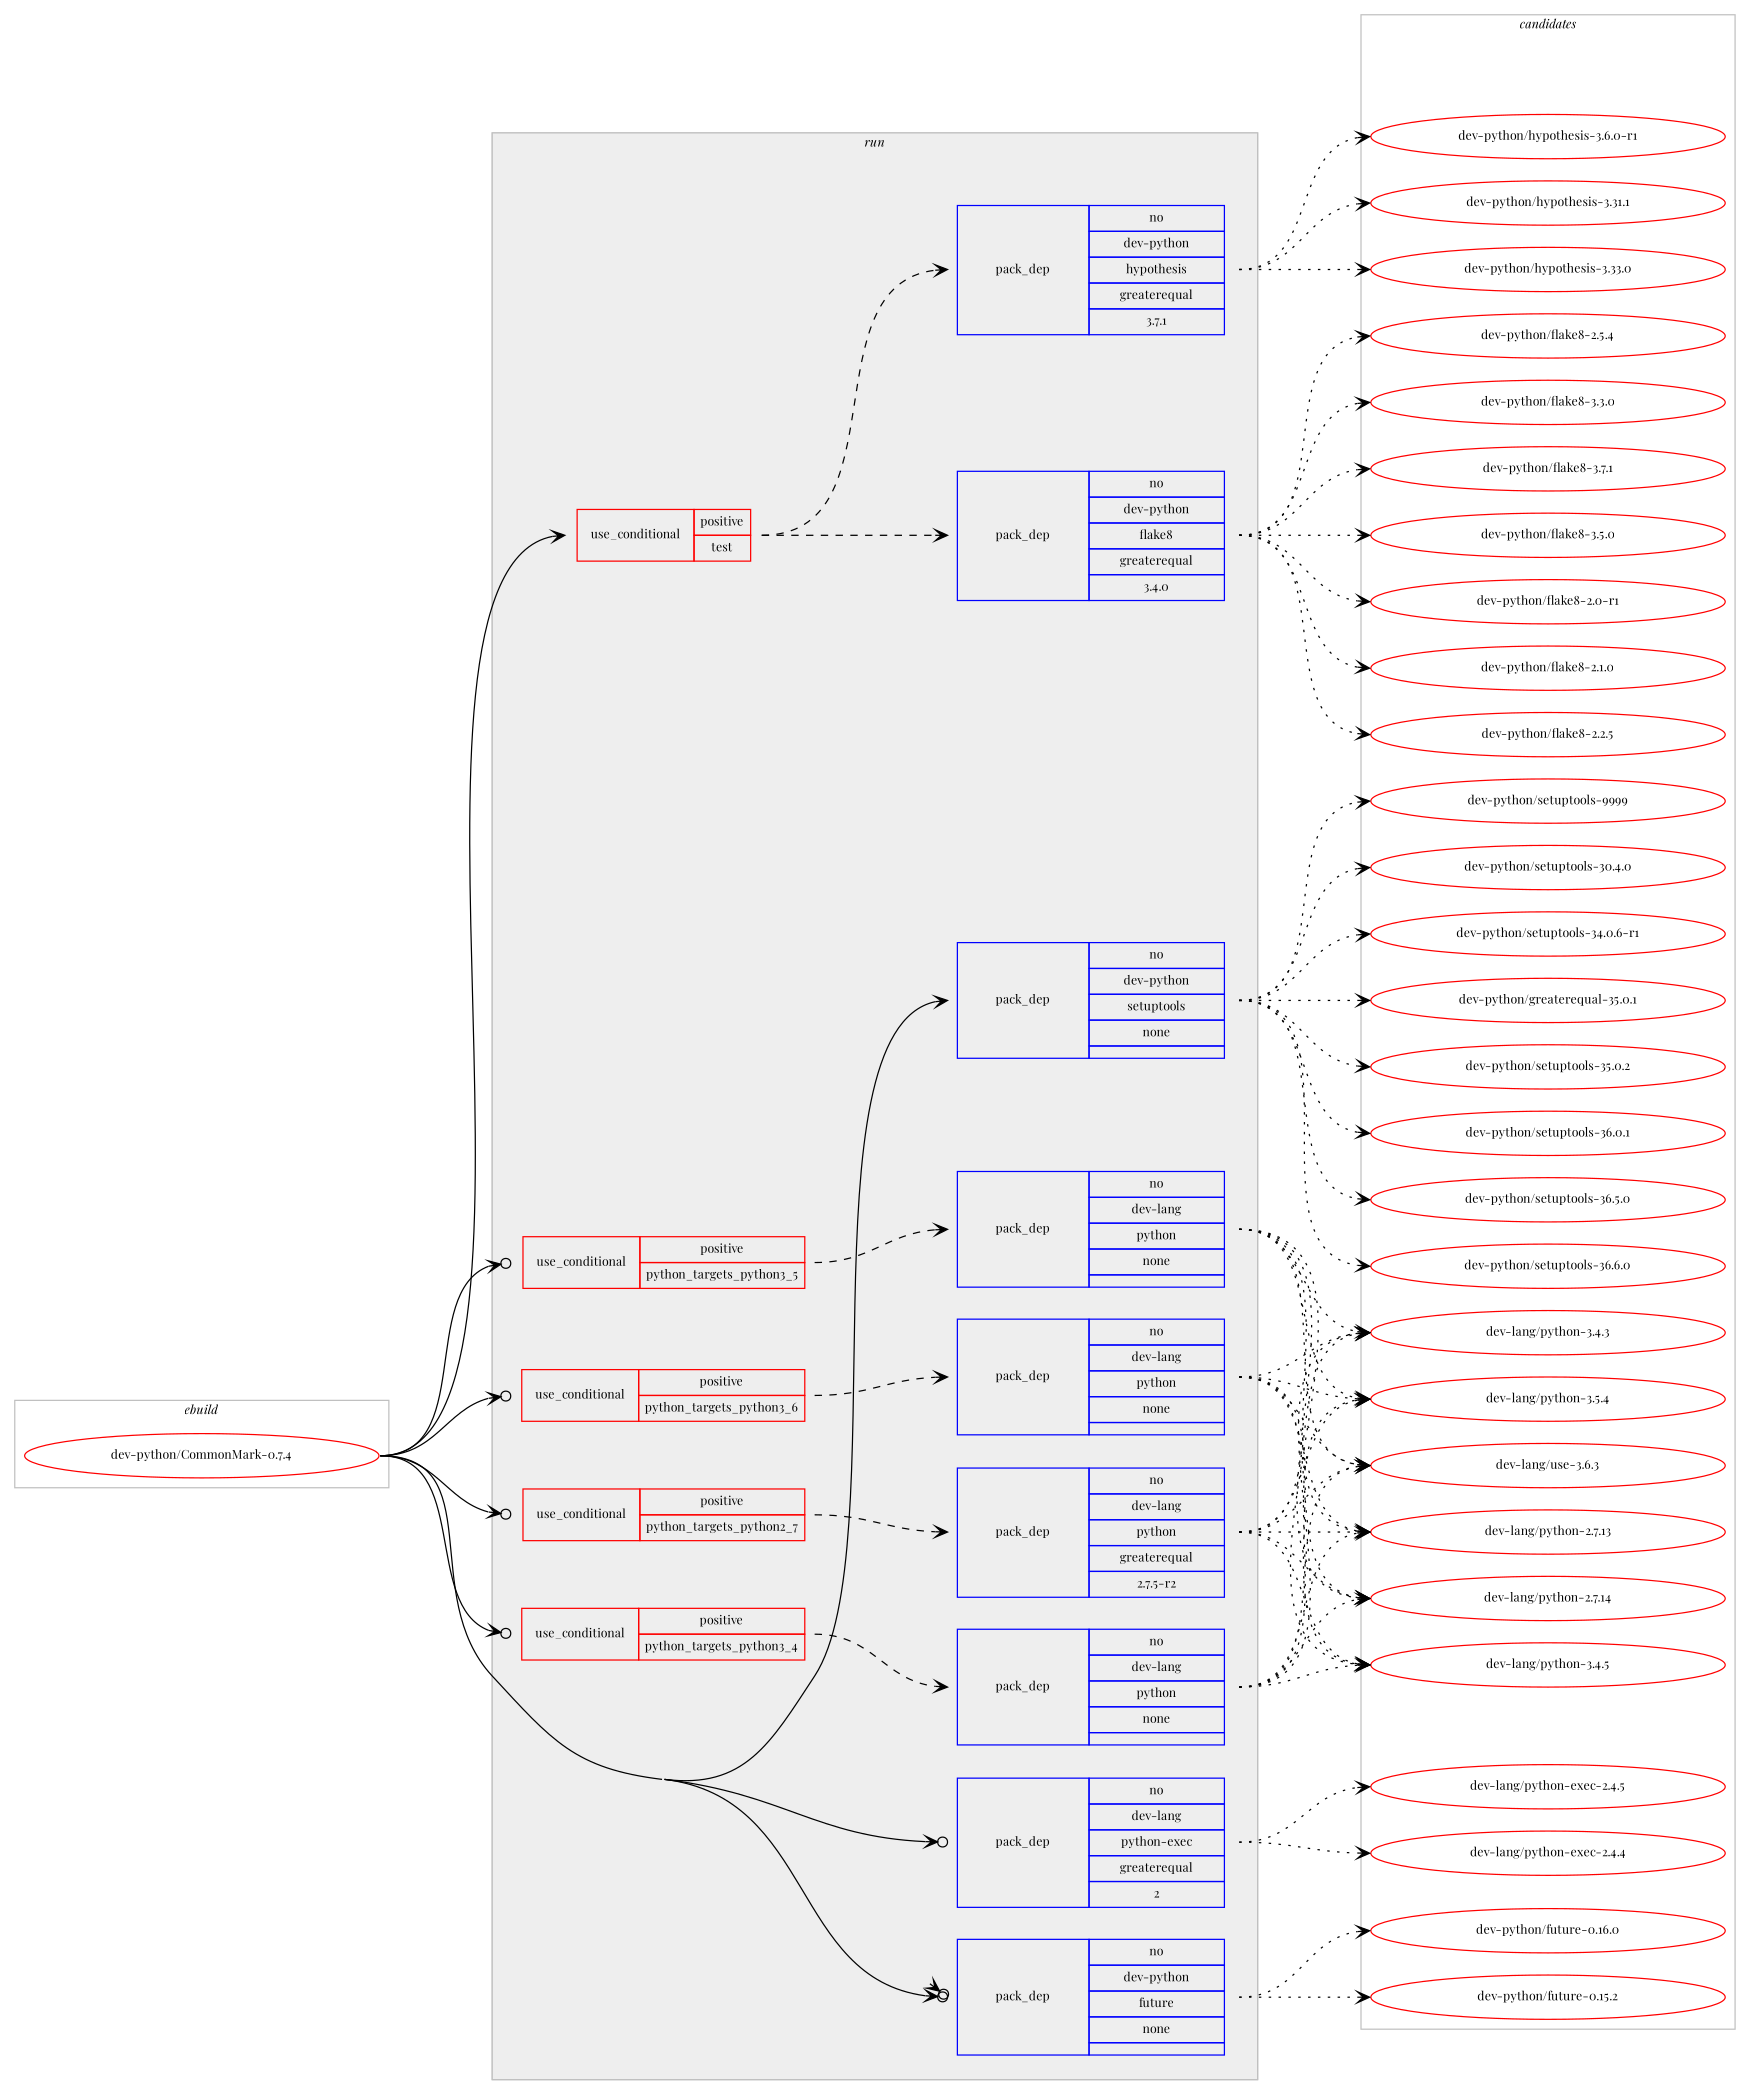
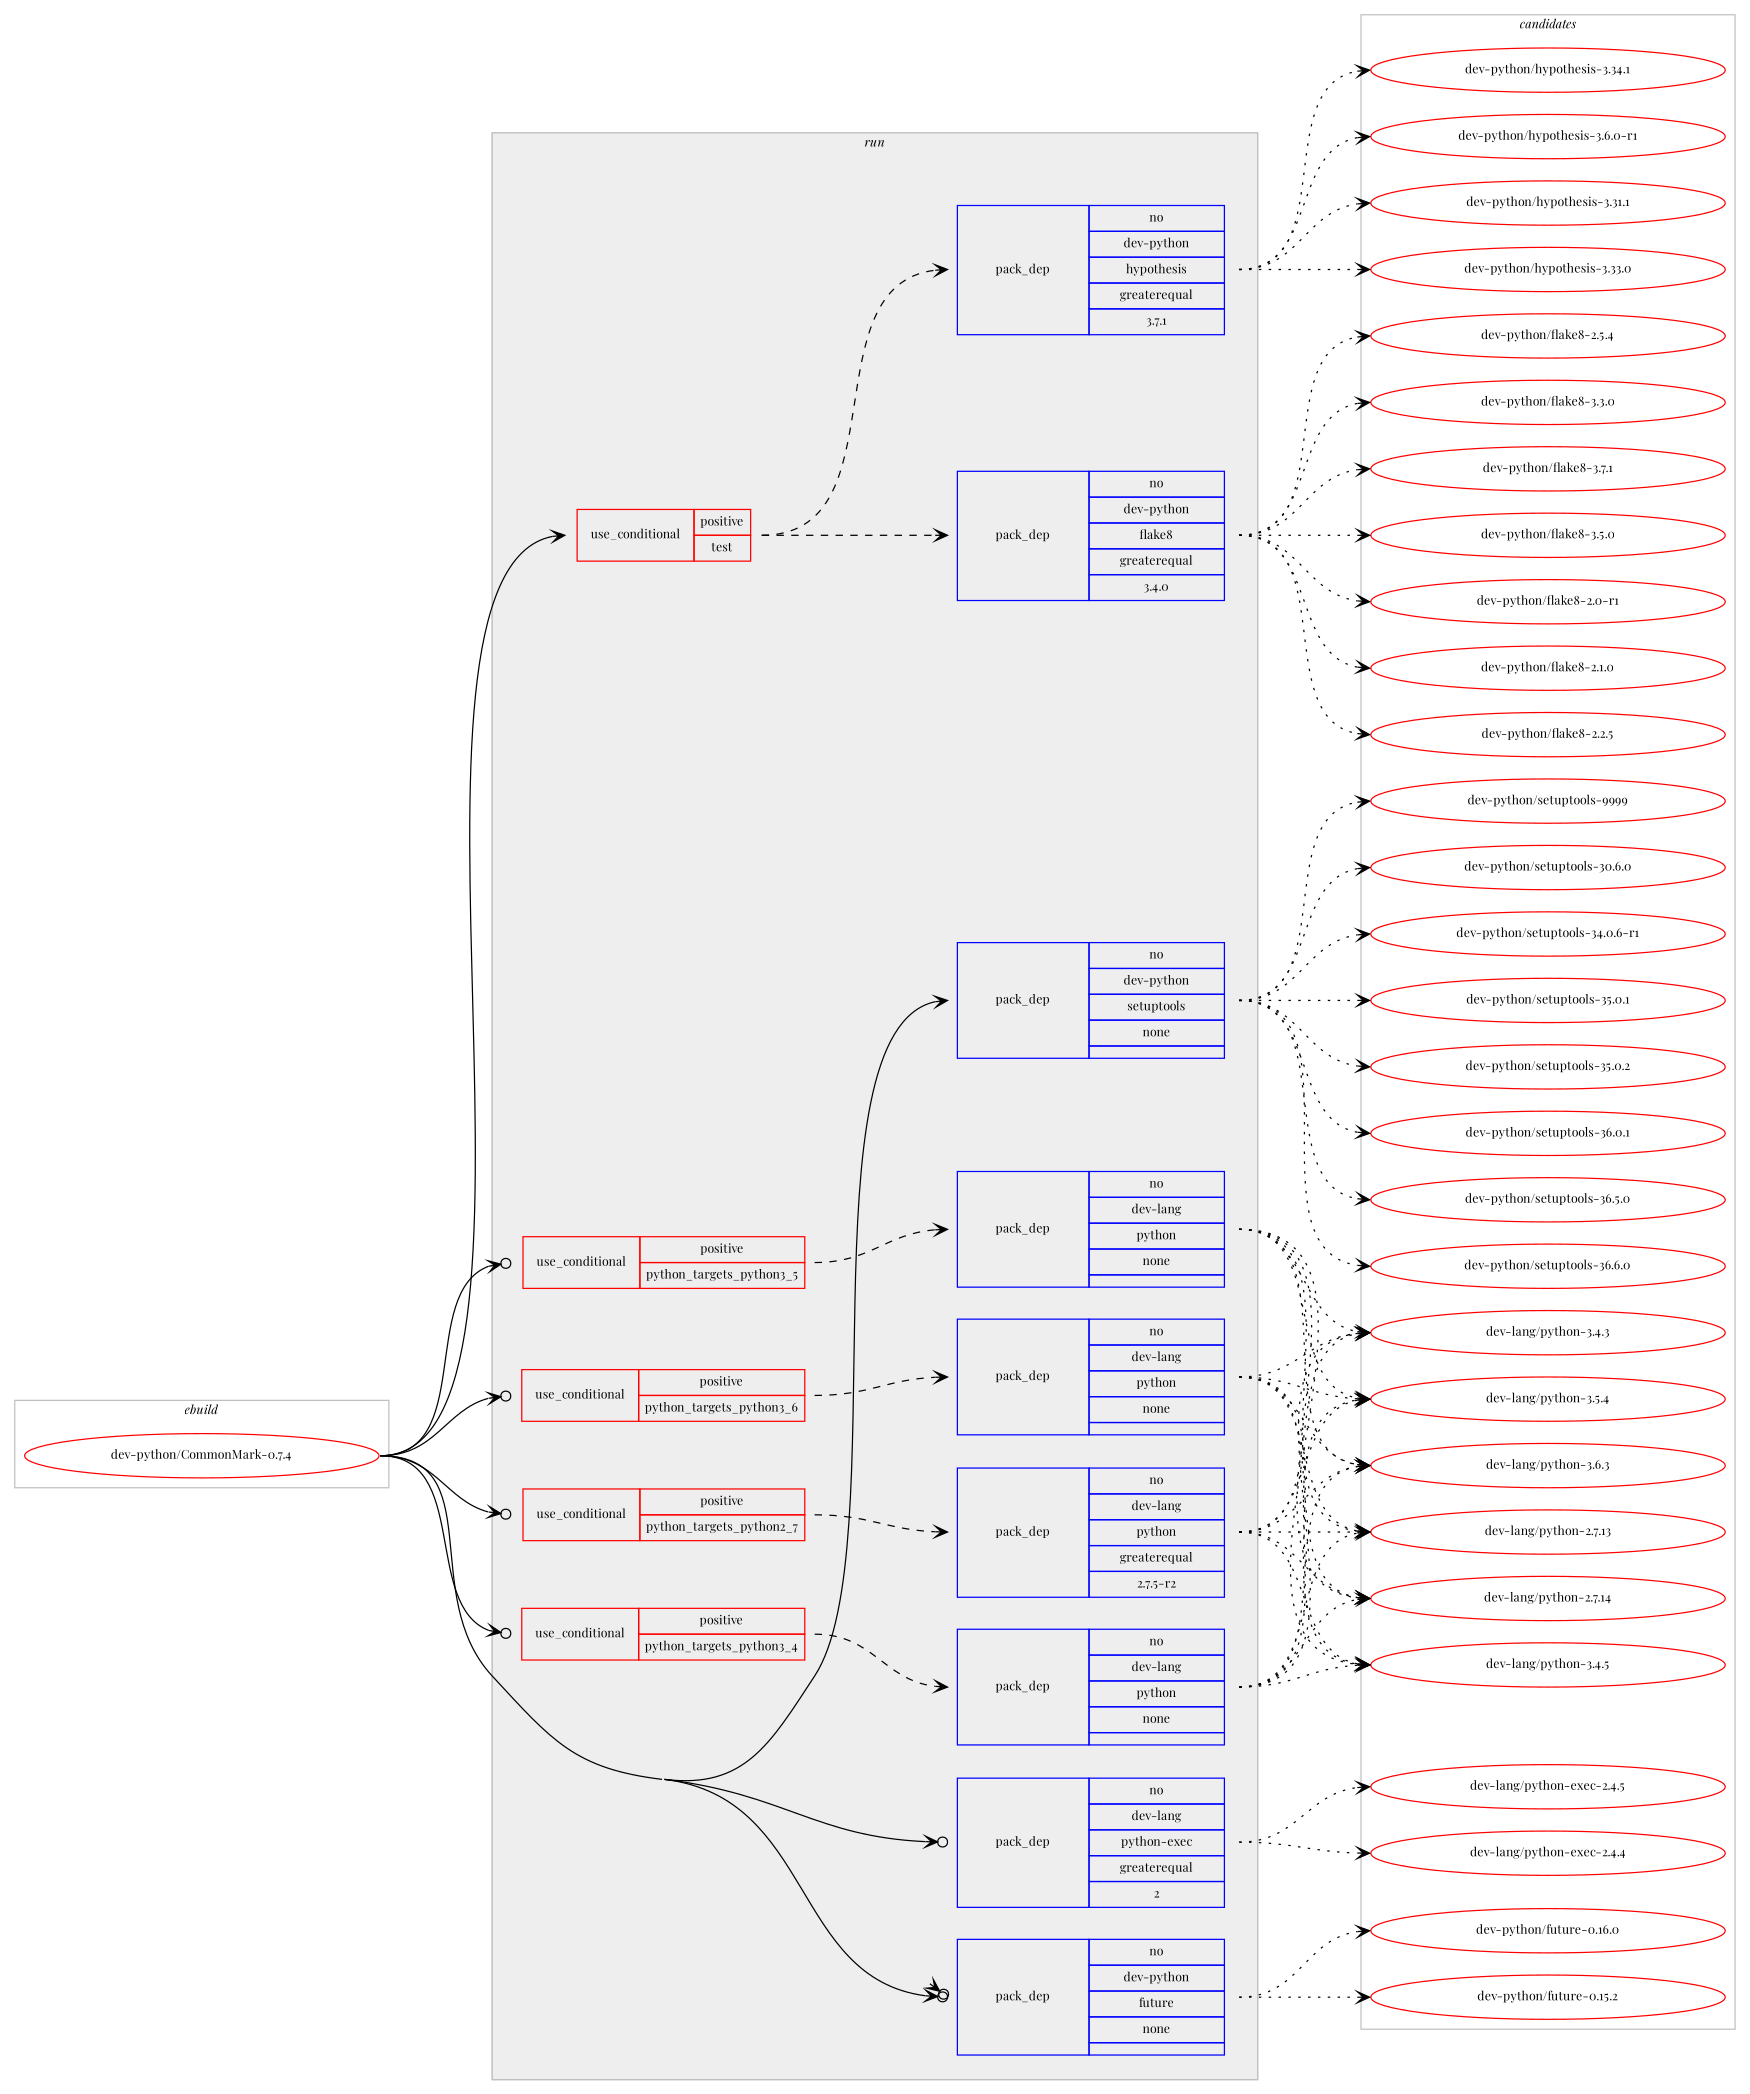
none -> (1548, 70)
(1548, 868) -> (1548, 868)
(1548, 1000) -> (1548, 1000)
(1548, 1466) -> (1548, 1466)
